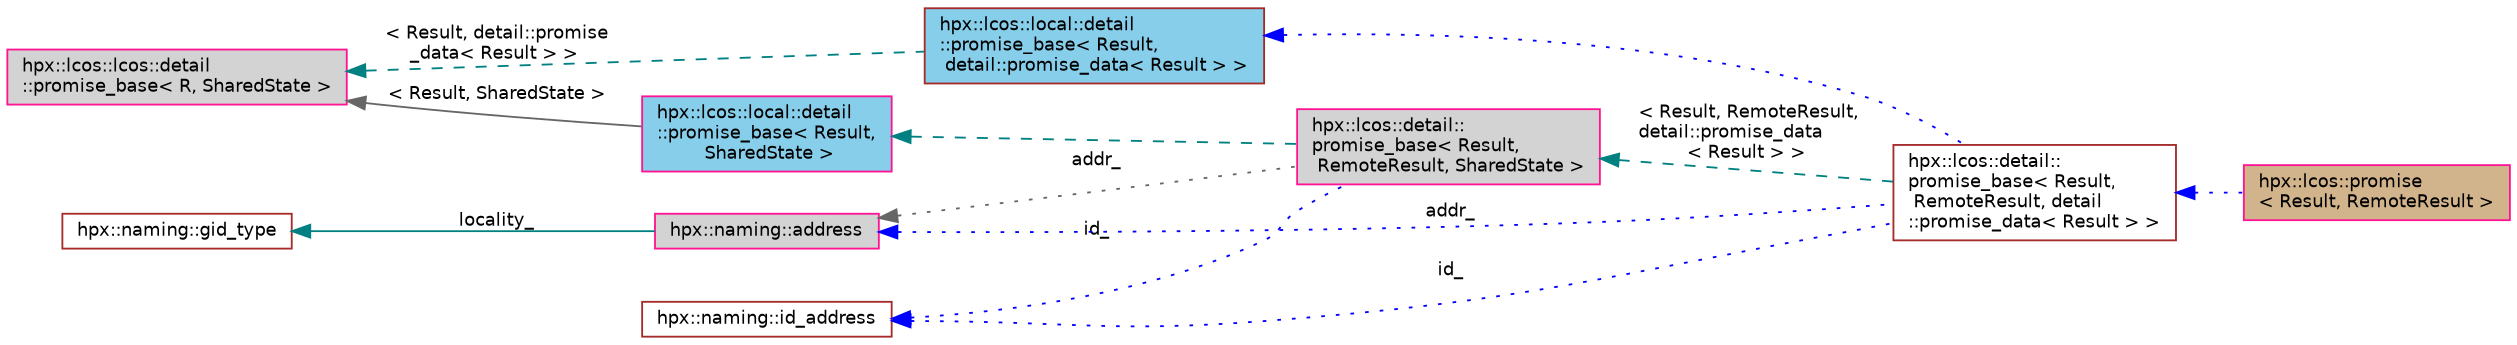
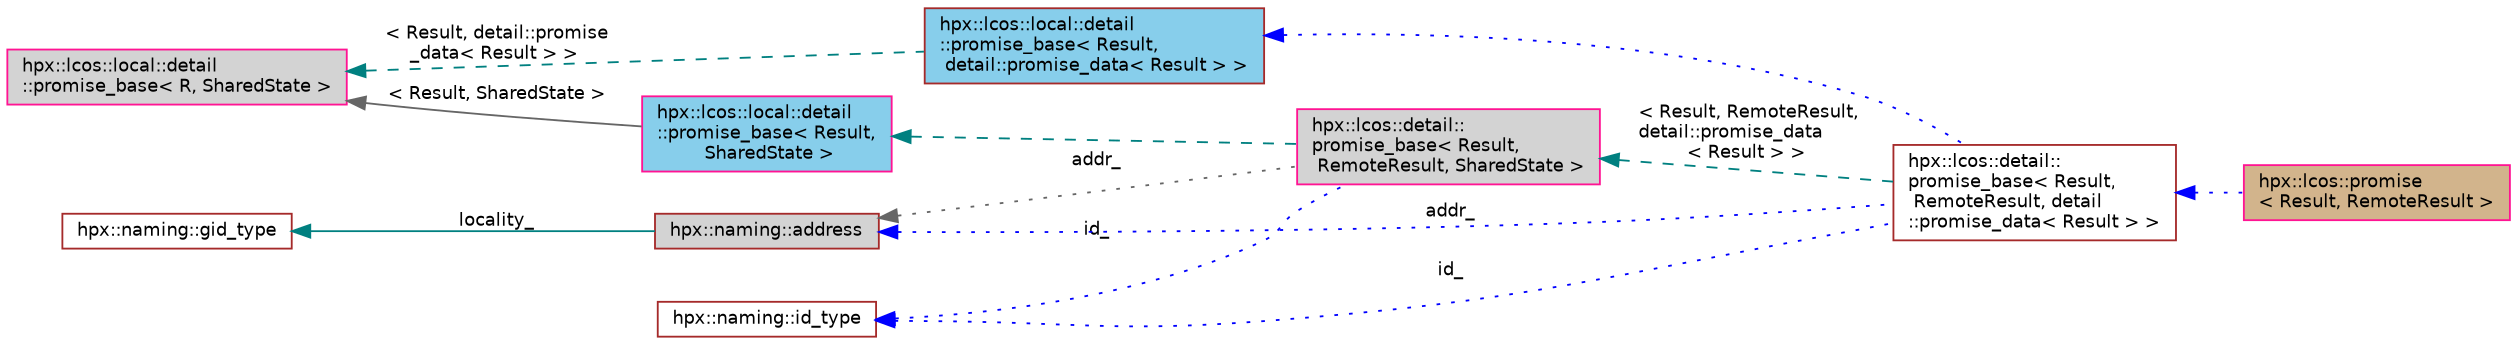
(177, 77) -> (177, 77)
(767, 231) -> (767, 231)
(767, 319) -> (767, 319)
